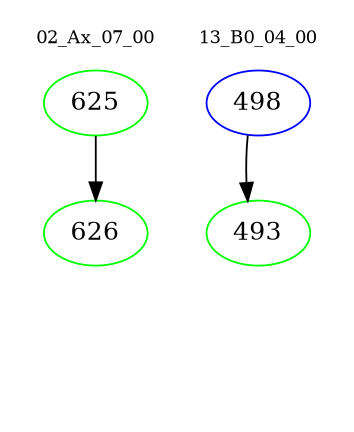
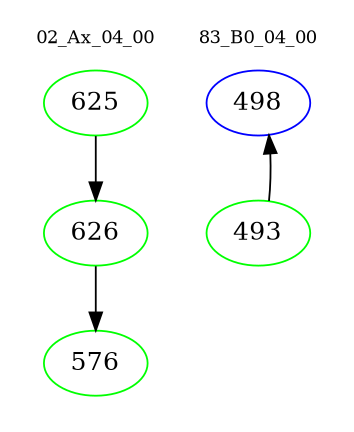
(96, 39) -> (96, 39)
(258, 39) -> (258, 39)
(246, 159) -> (270, 177)
none -> (96, 363)
